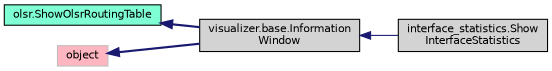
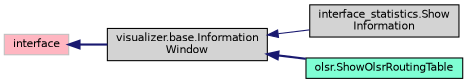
(186, 26) -> (292, 57)
(473, 35) -> (384, 21)
(83, 56) -> (37, 45)
